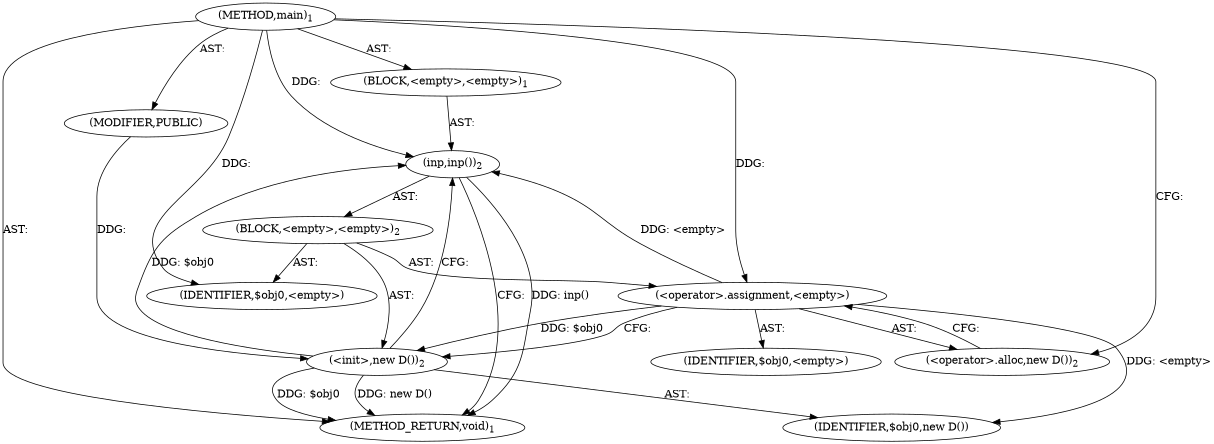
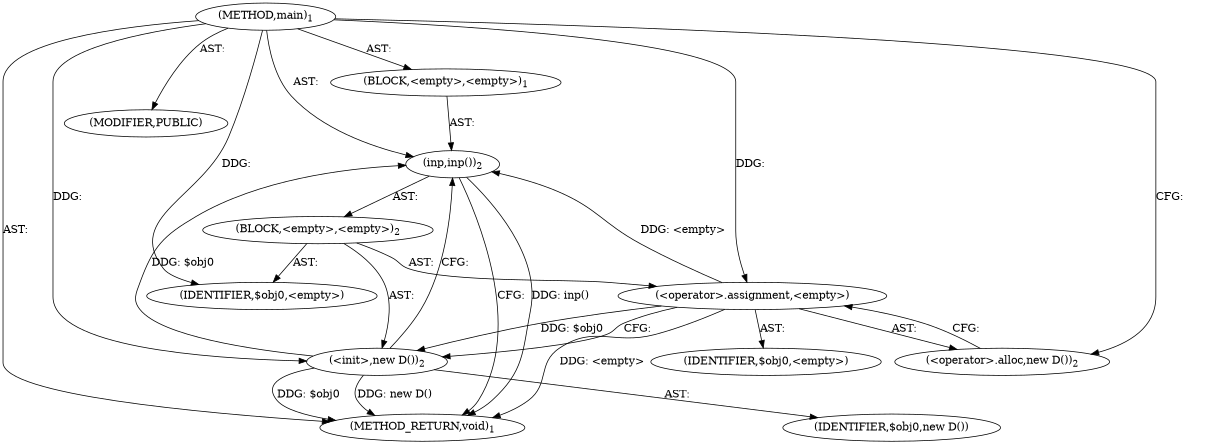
(308, 83) -> (308, 83)
(110, 318) -> (53, 237)
(1072, 332) -> (616, 337)
